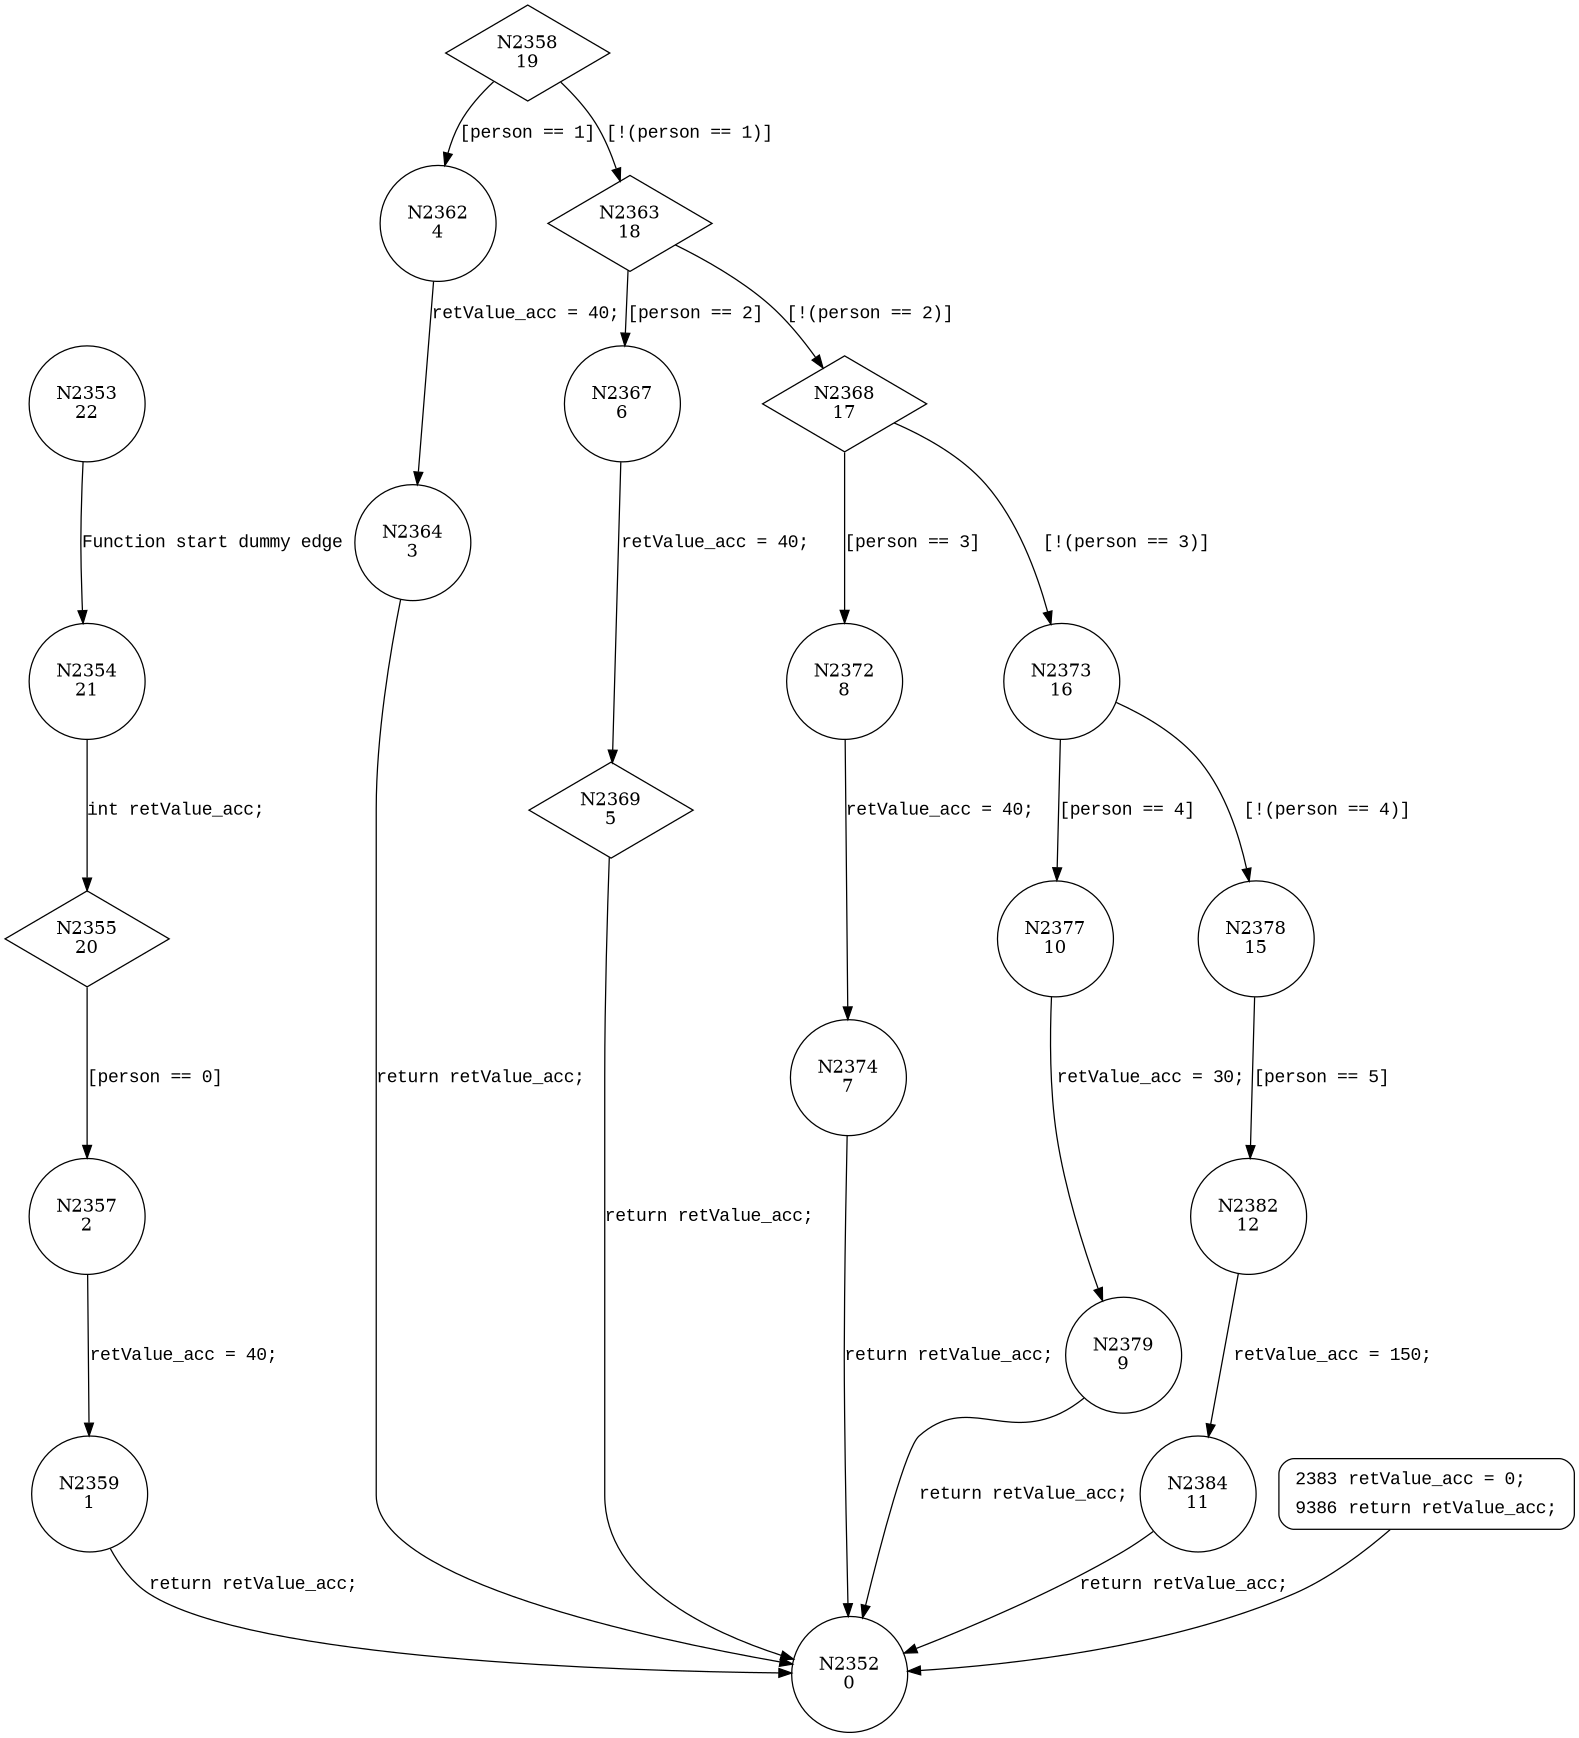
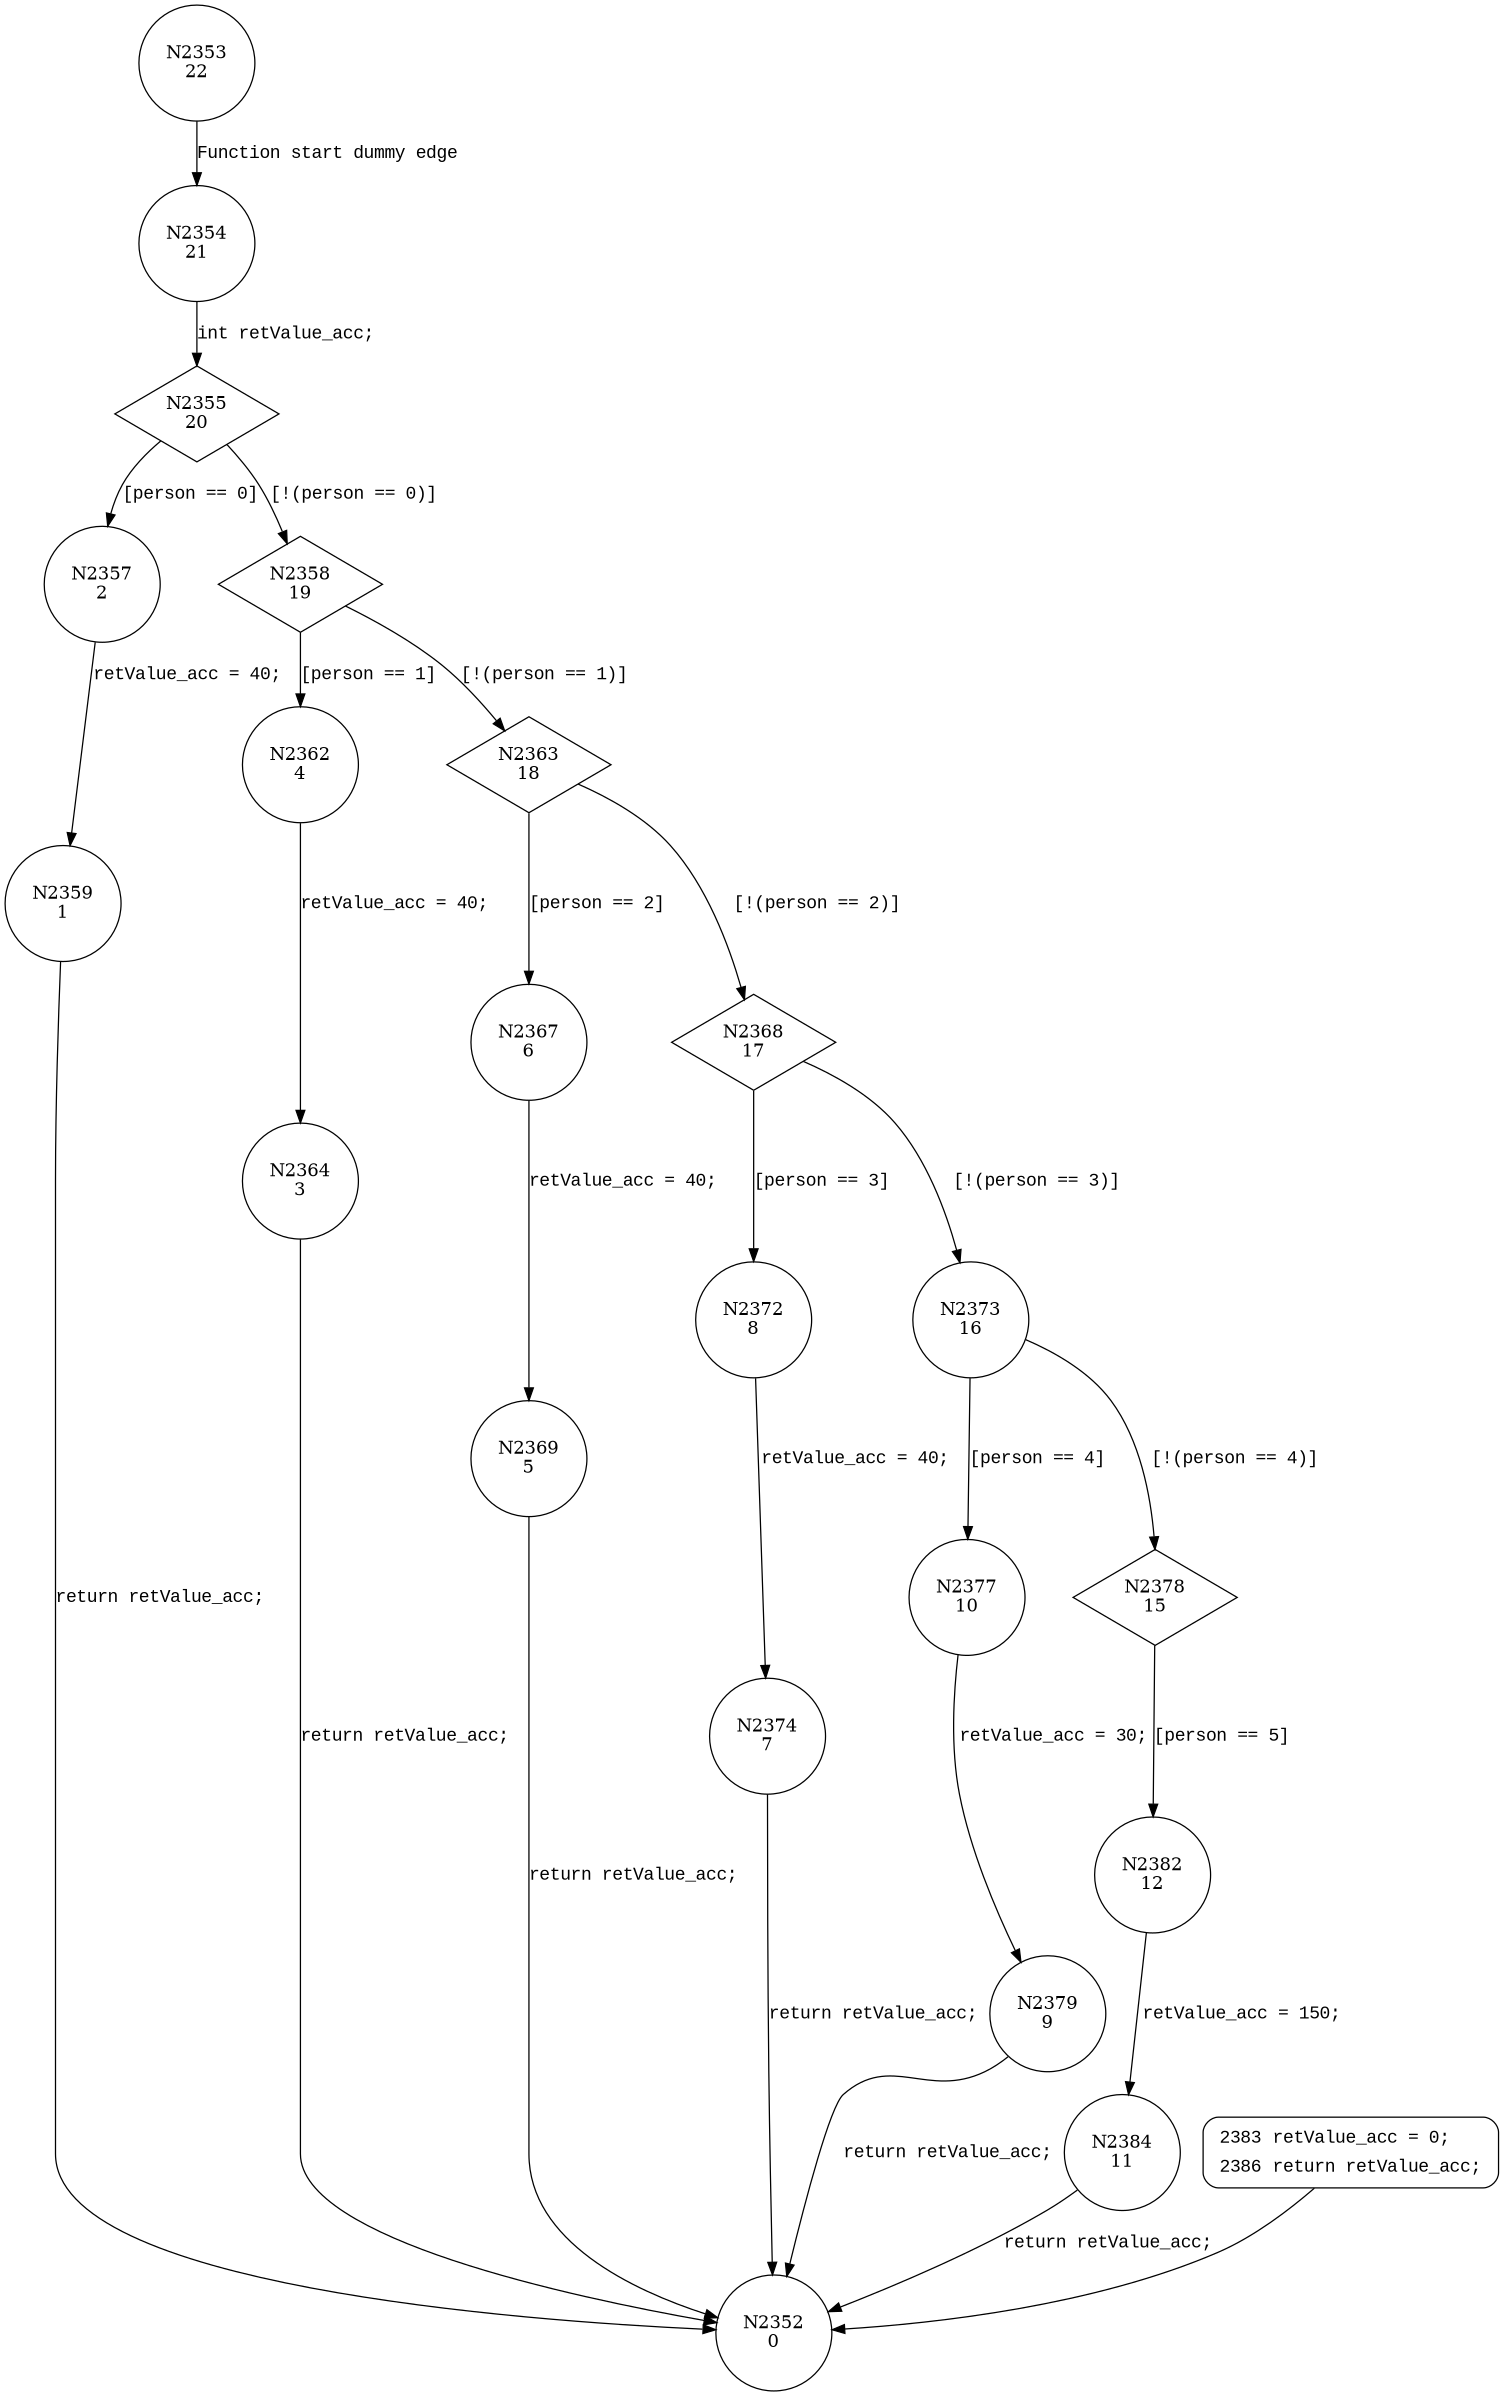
none -> (259, 485)
(611, 810) -> (529, 1459)
(1256, 939) -> (1155, 1597)
(1317, 1508) -> (1241, 2166)
